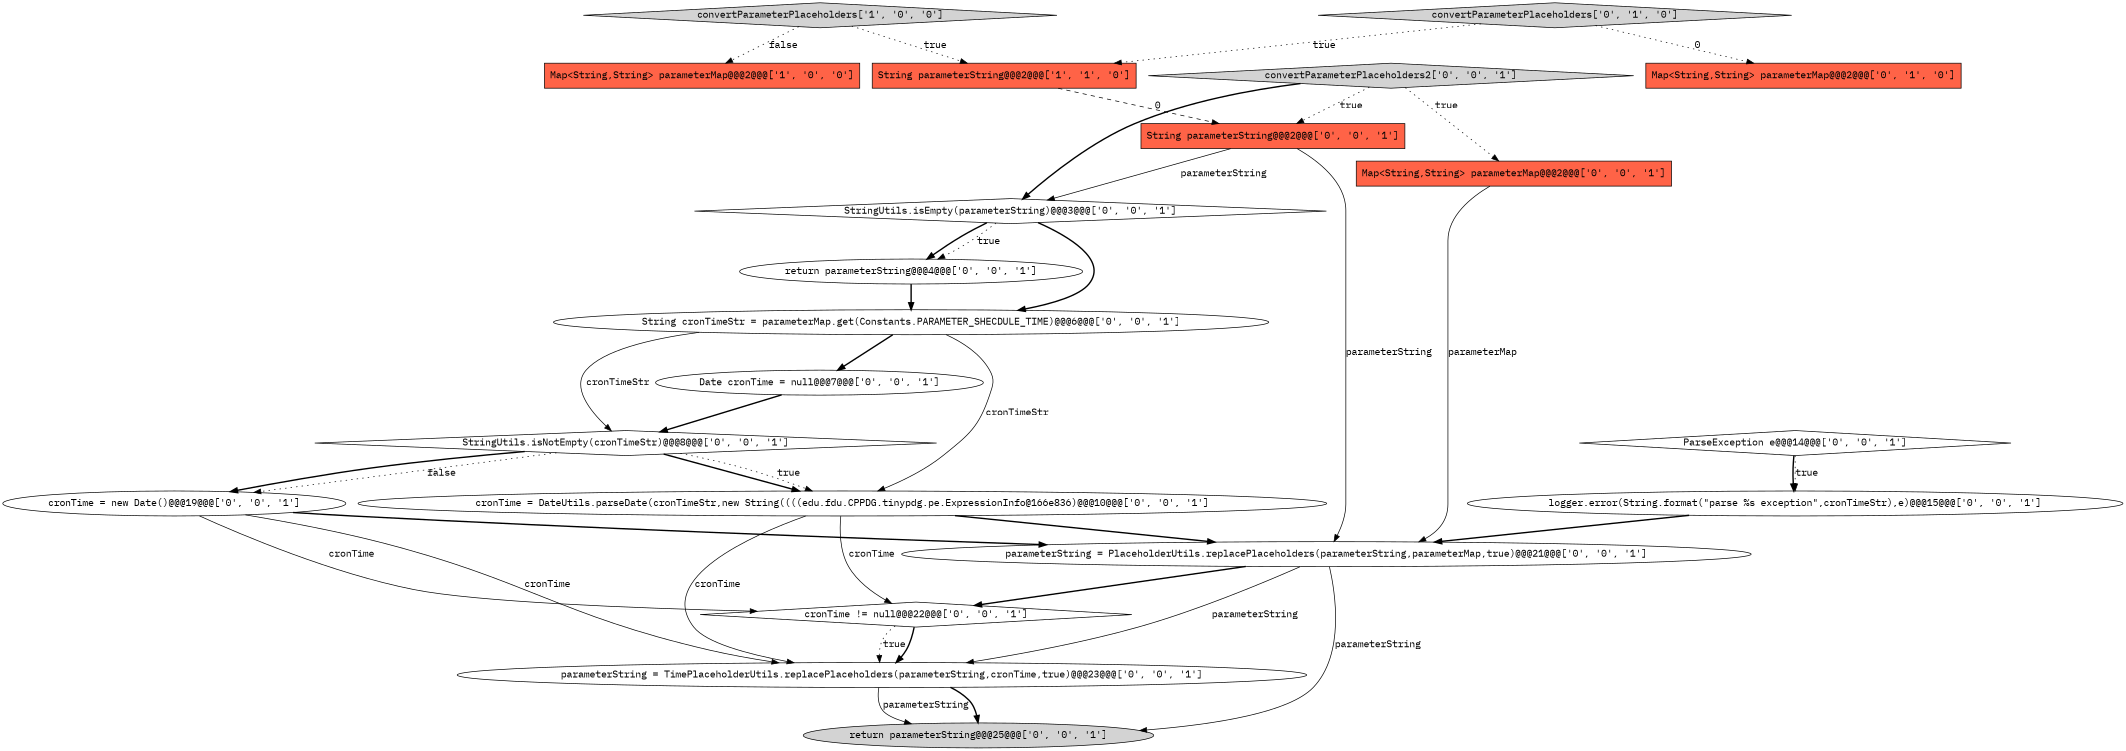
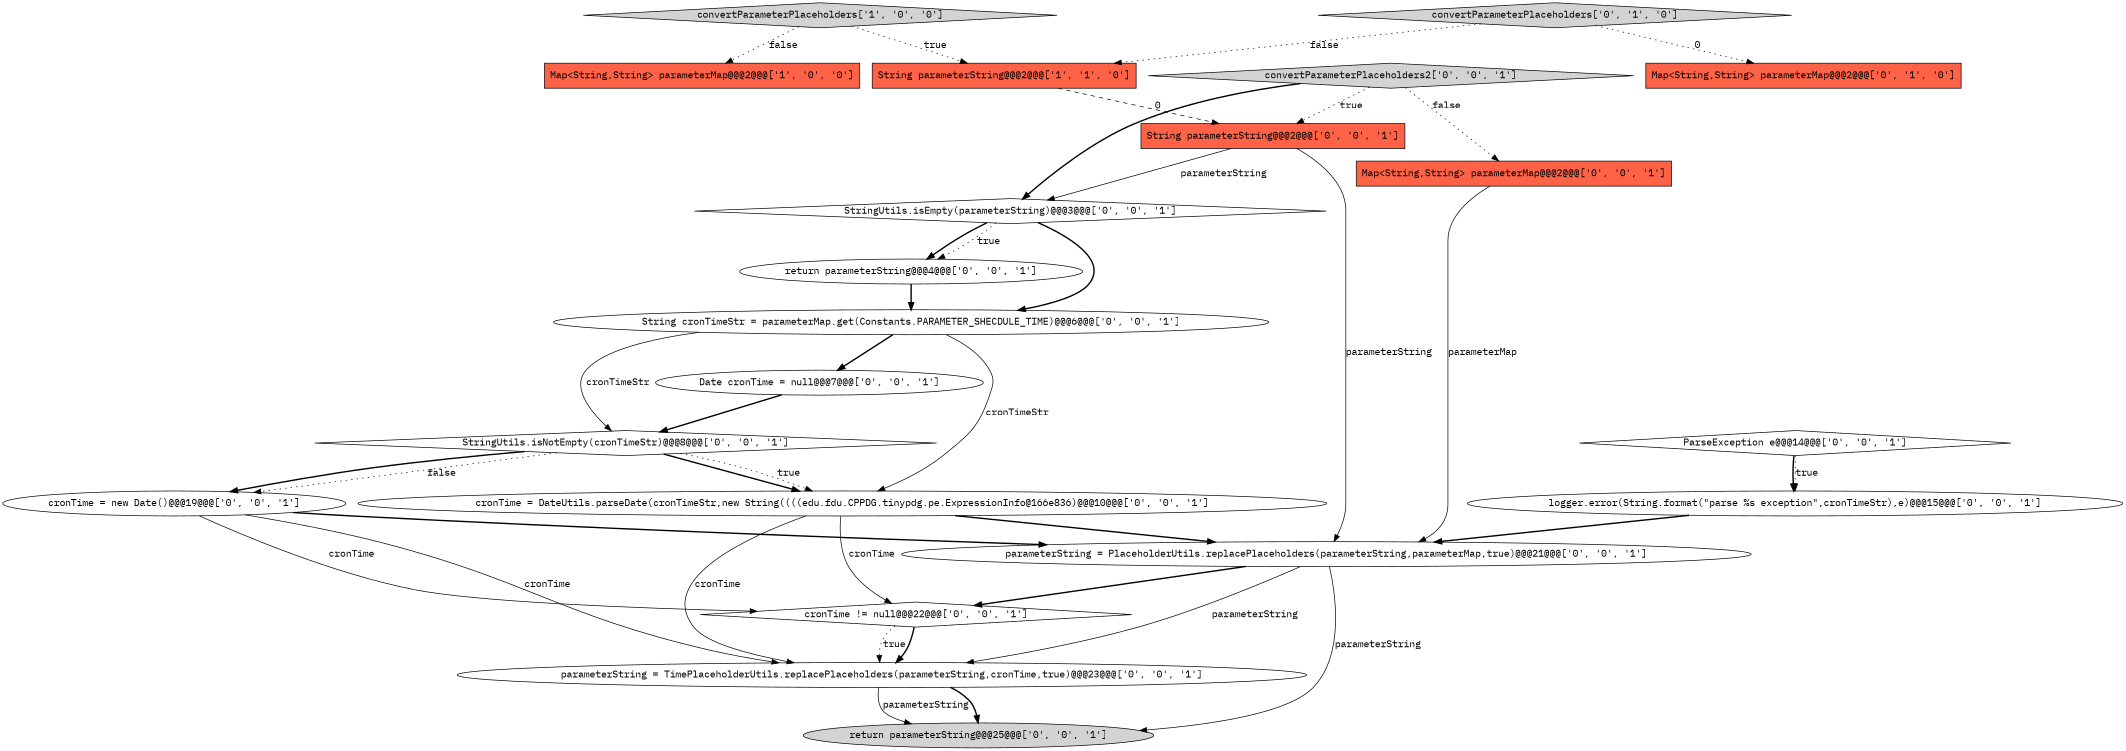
(1324, 45) -> (1324, 45)
(1447, 106) -> (1447, 106)
